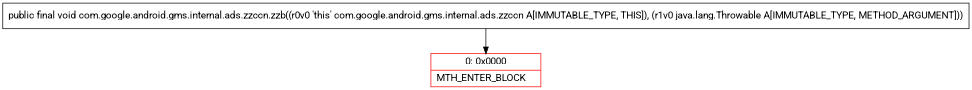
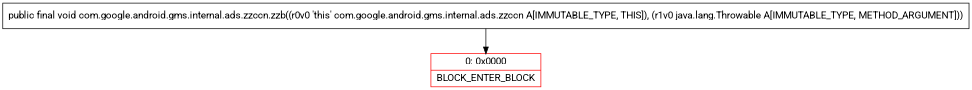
(481, 78) -> (486, 78)
